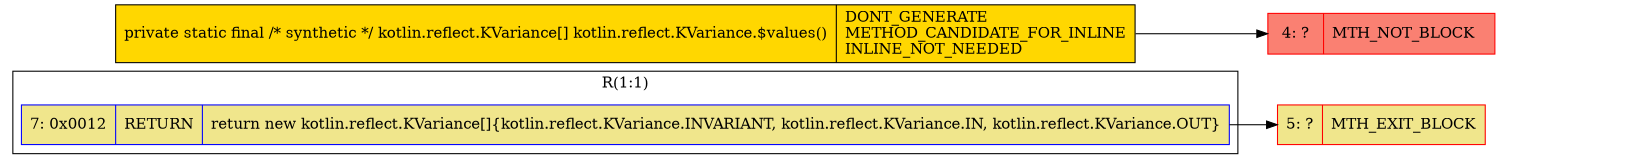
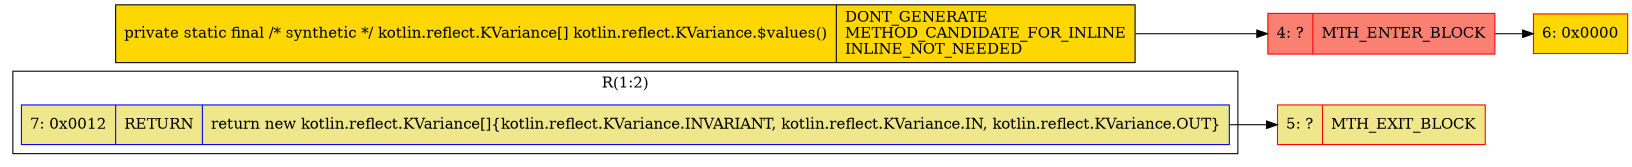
(1403, 33) -> (1404, 33)
none -> (1581, 34)
(625, 84) -> (625, 84)
